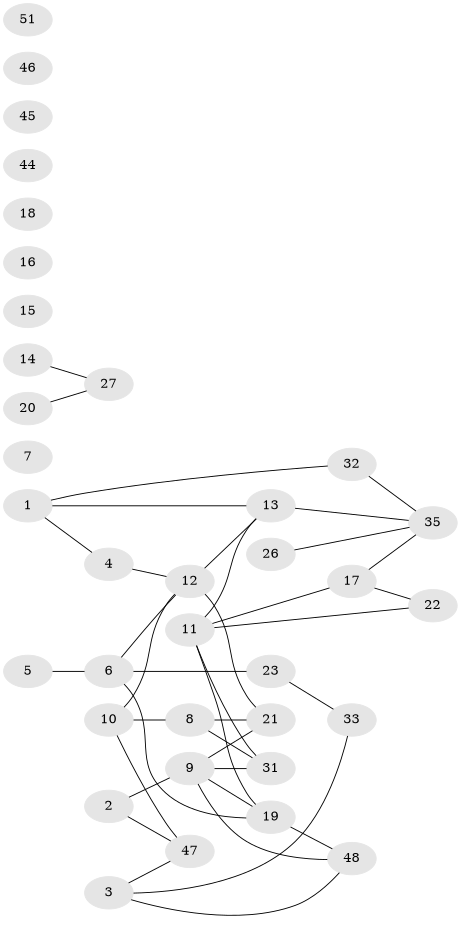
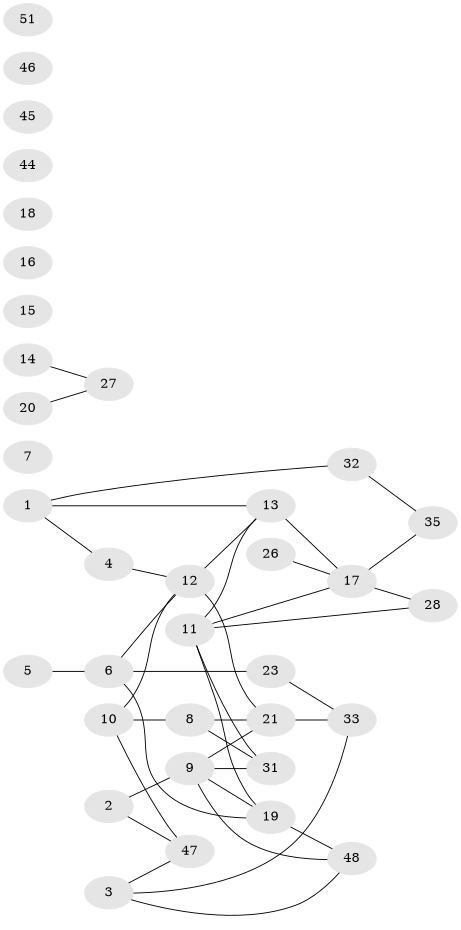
(352, 514) -> (311, 544)
(352, 539) -> (312, 568)
(433, 606) -> (433, 606)
none -> (312, 720)
